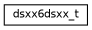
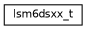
(46, 15) -> (43, 15)
